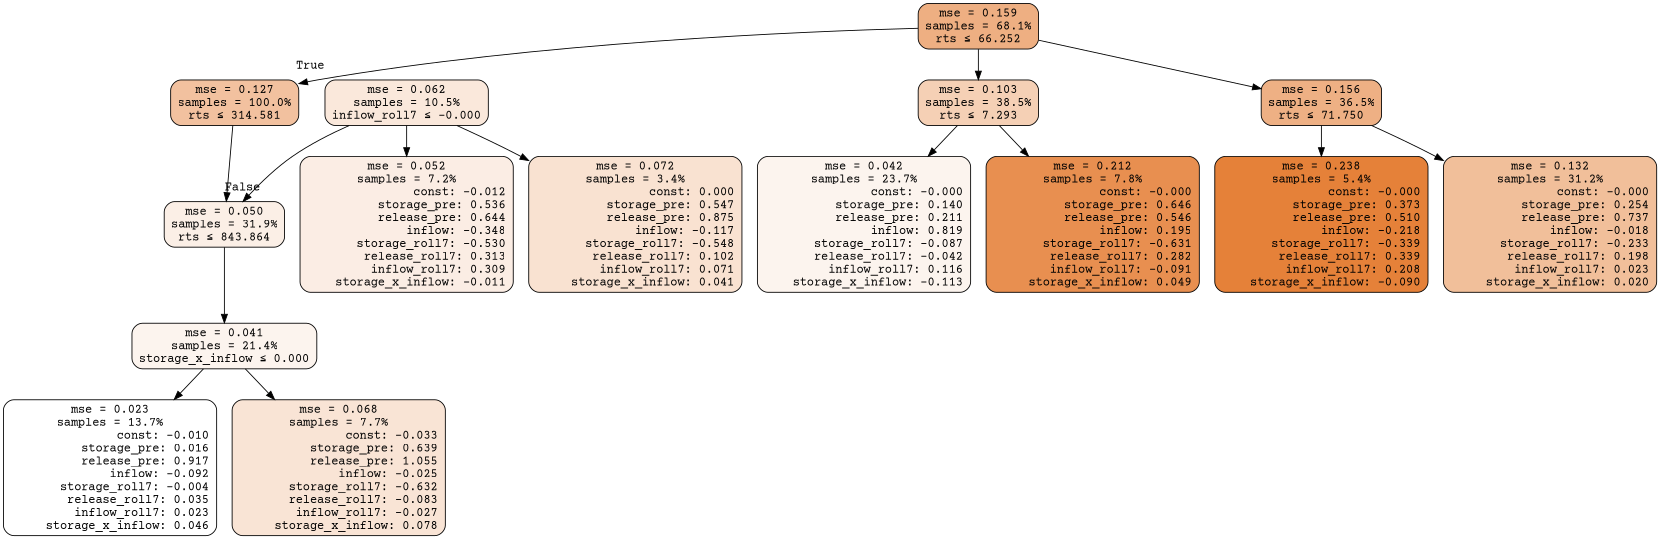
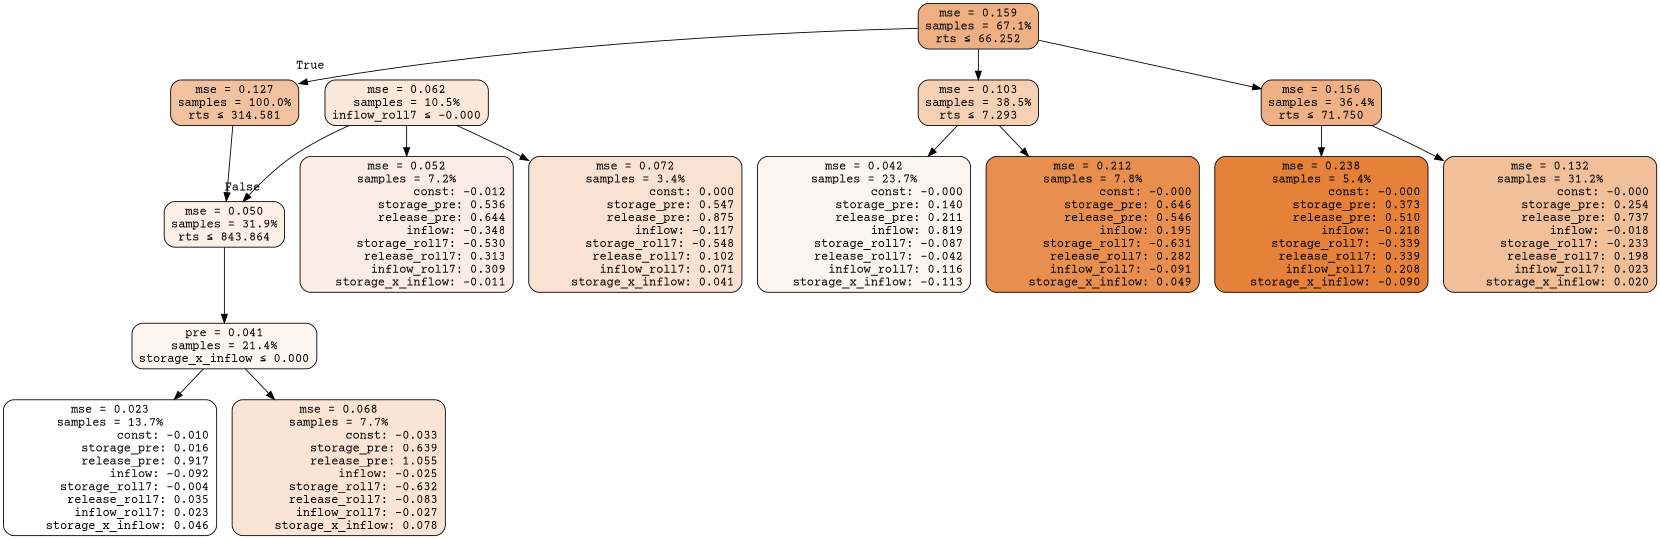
(978, 26) -> (978, 26)
(1321, 103) -> (1321, 103)
(224, 346) -> (224, 346)
